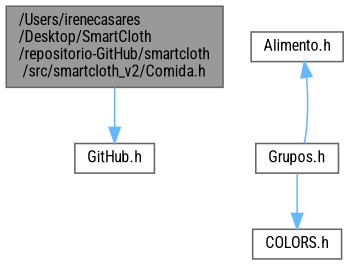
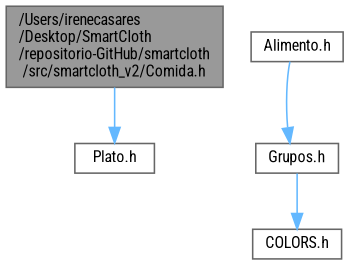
(308, 111) -> (287, 94)
(115, 158) -> (115, 158)
